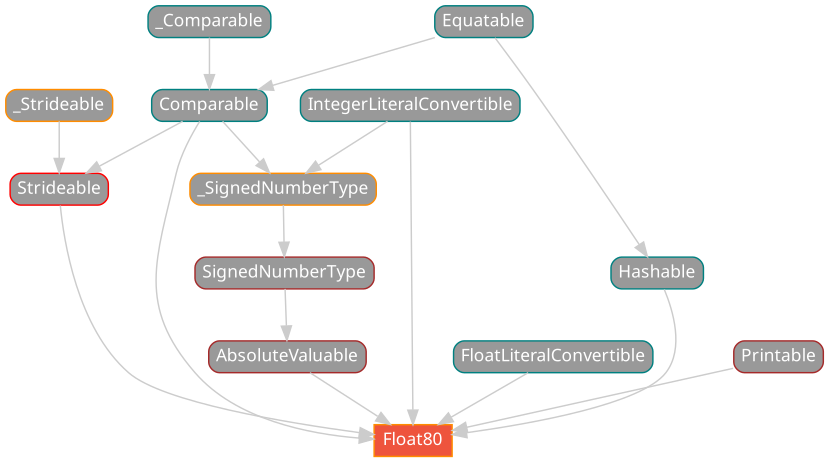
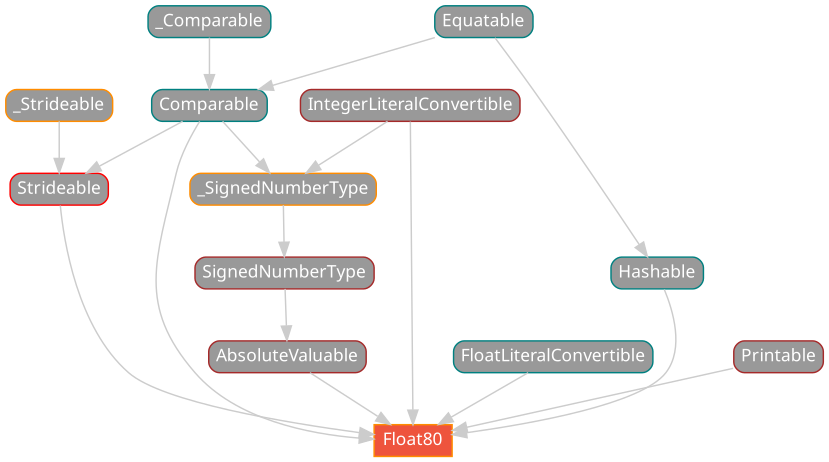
(410, 105) -> (410, 105)
